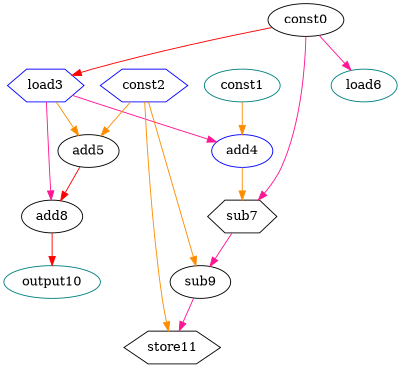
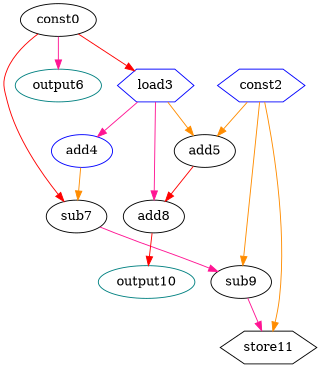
(242, 86) -> none
(364, 86) -> (58, 86)
(297, 118) -> (11, 114)
(242, 217) -> (77, 217)
